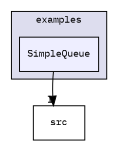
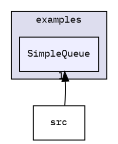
(53, 85) -> (65, 93)
